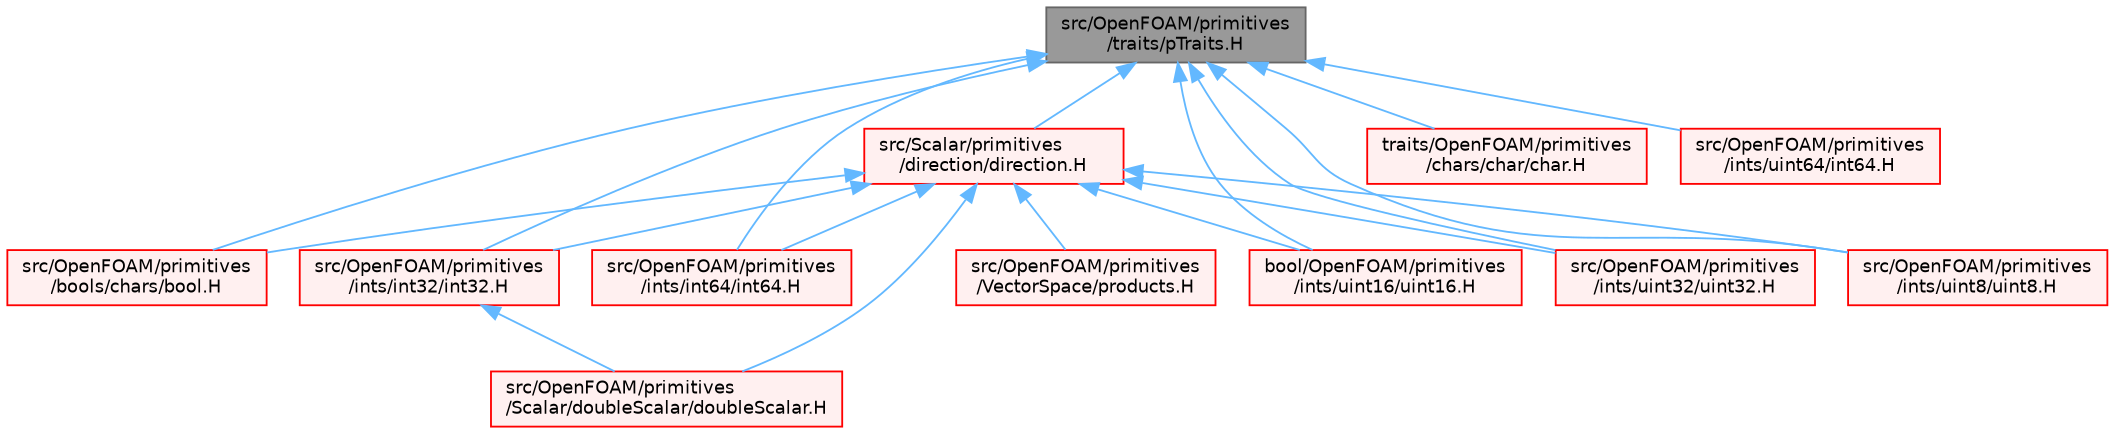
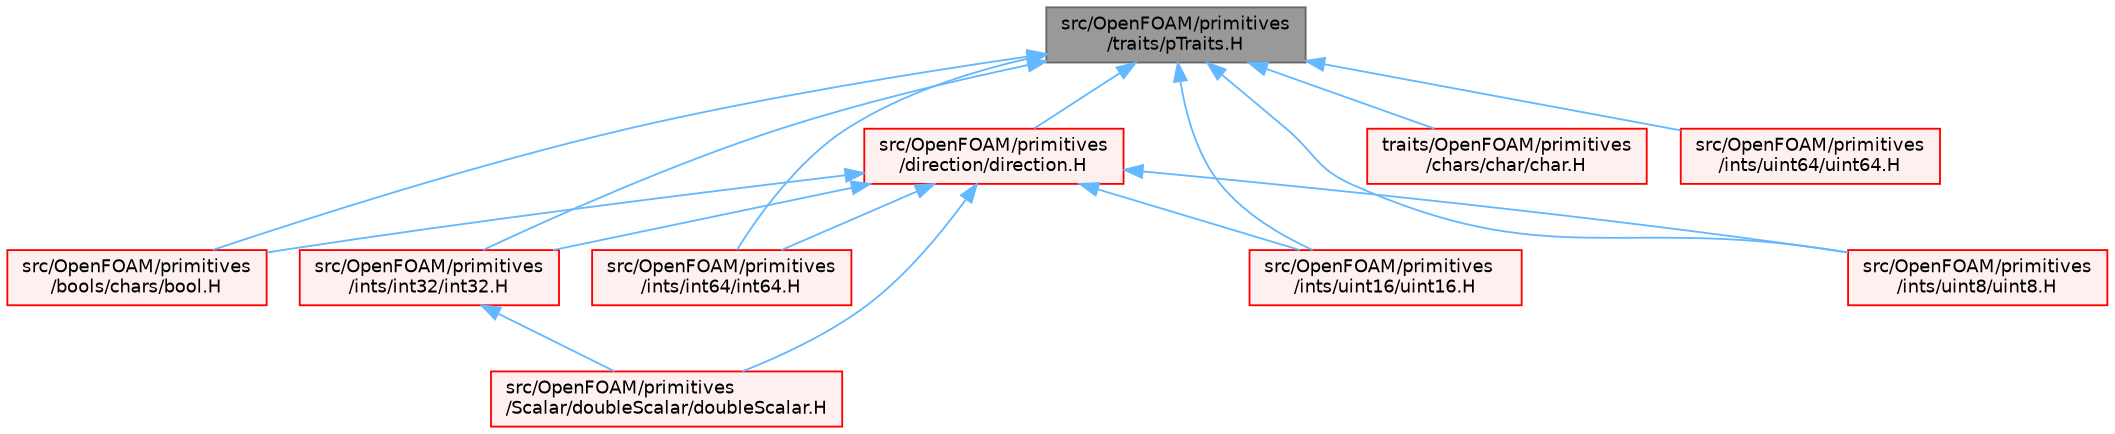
(994, 156) -> (994, 156)
(1810, 156) -> (1810, 156)
(1086, 278) -> none
(1386, 278) -> (1386, 278)
(1685, 278) -> none
